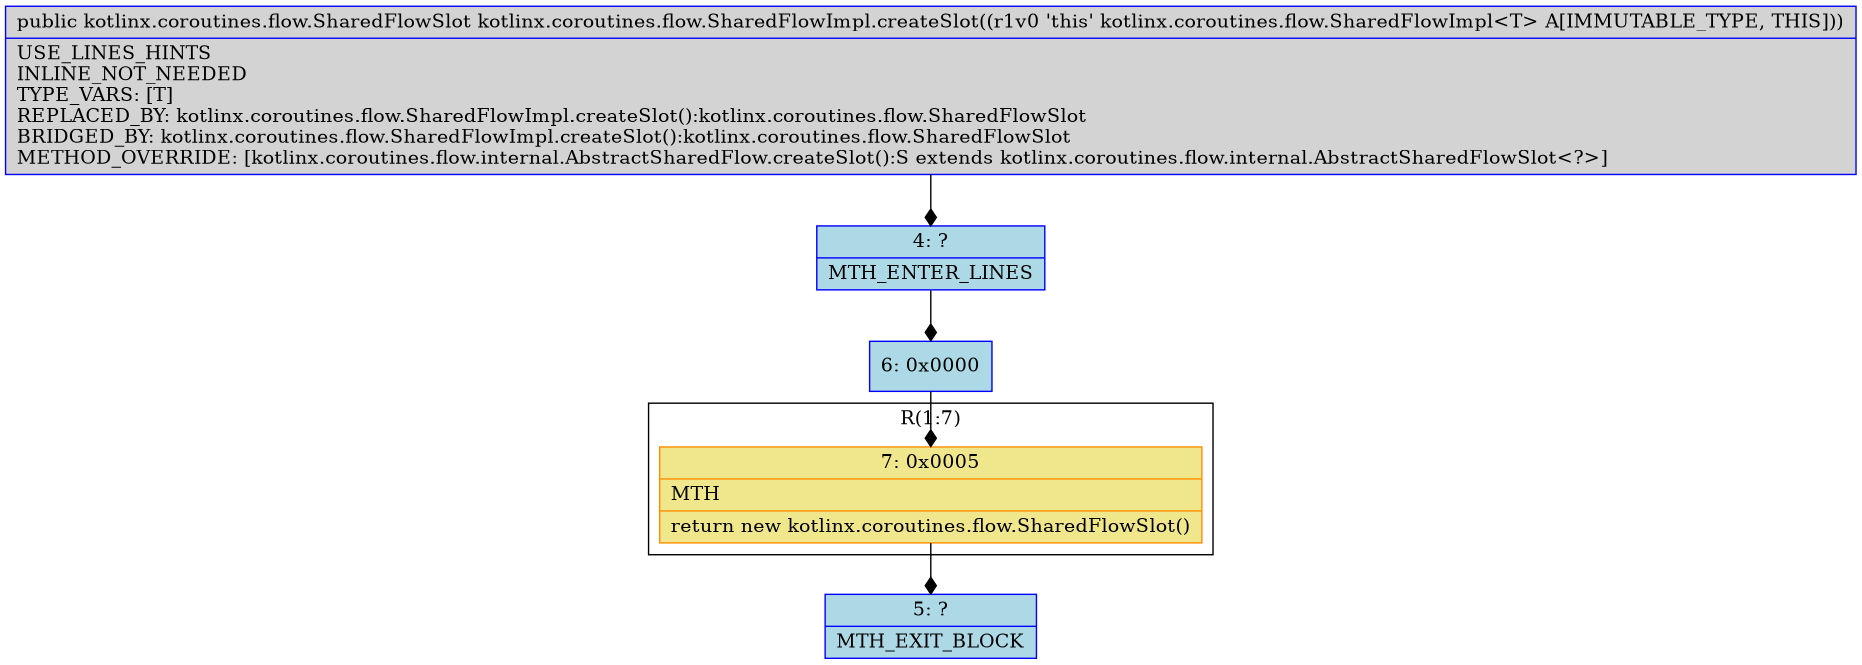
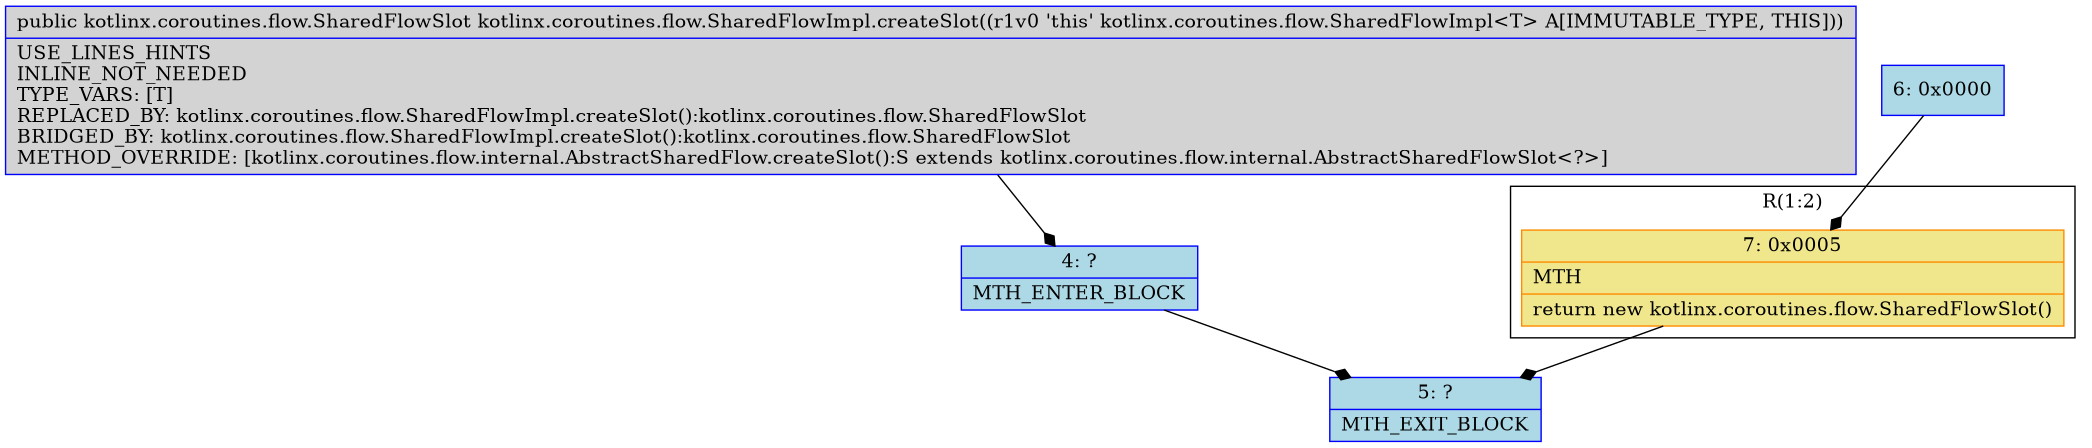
(931, 273) -> (1080, 293)
(931, 307) -> (1249, 341)
(931, 419) -> (1793, 202)
